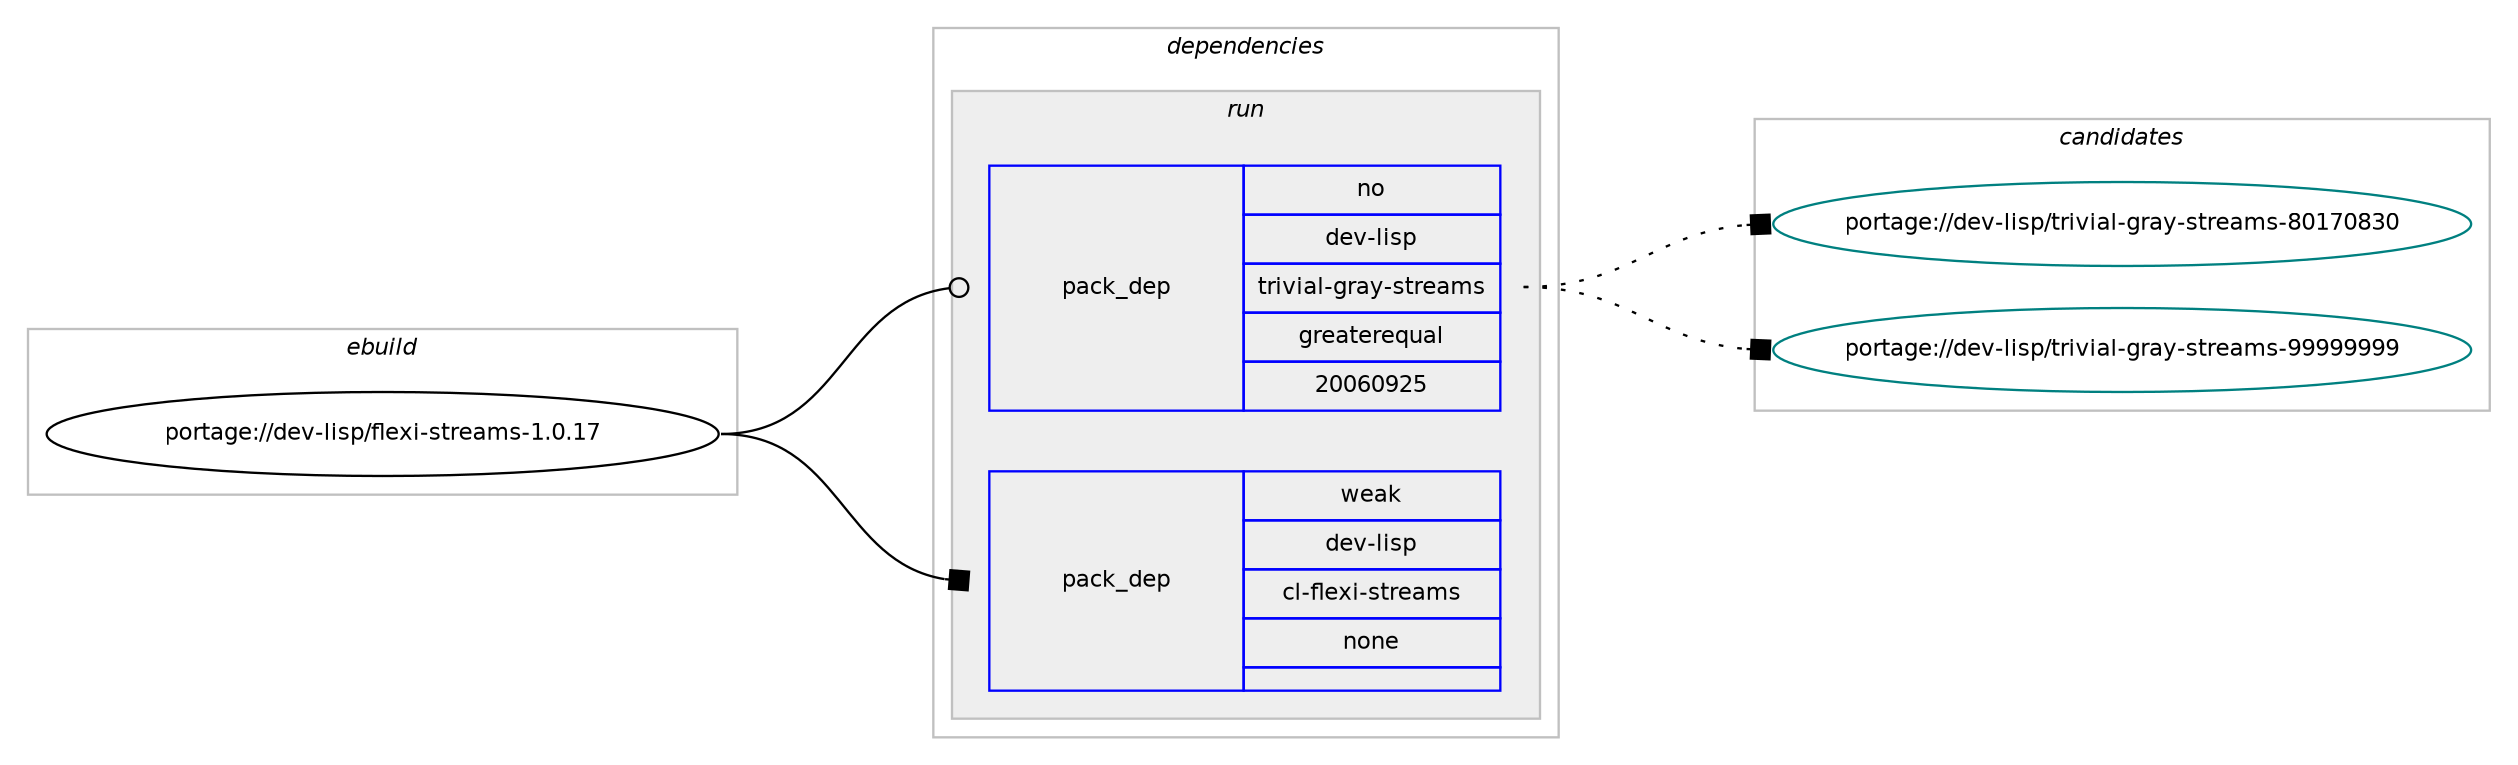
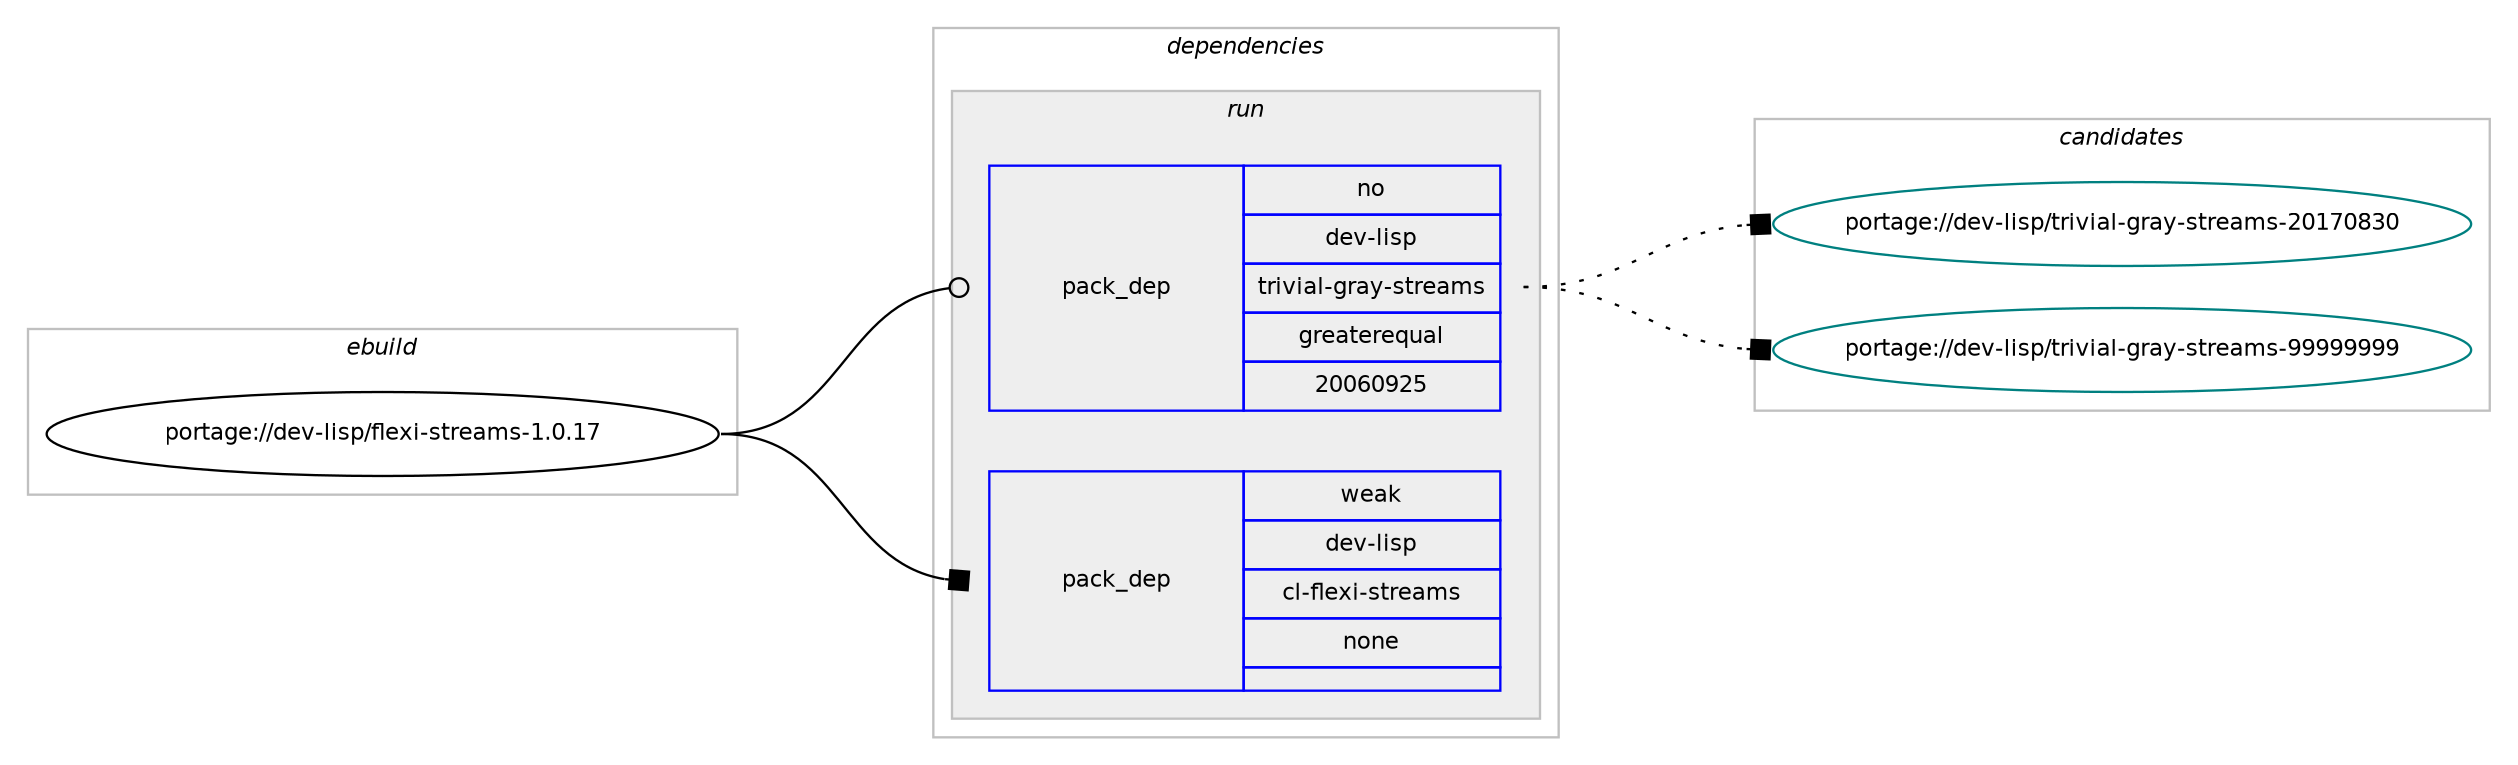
(2122, 224) -> (2122, 224)
